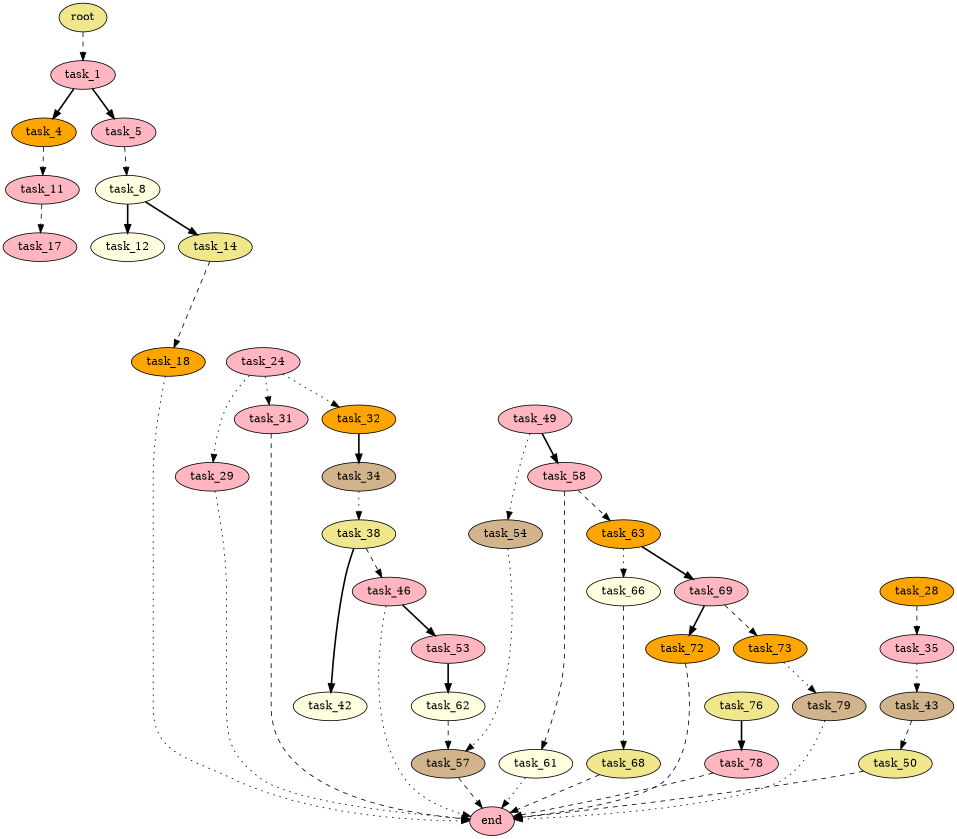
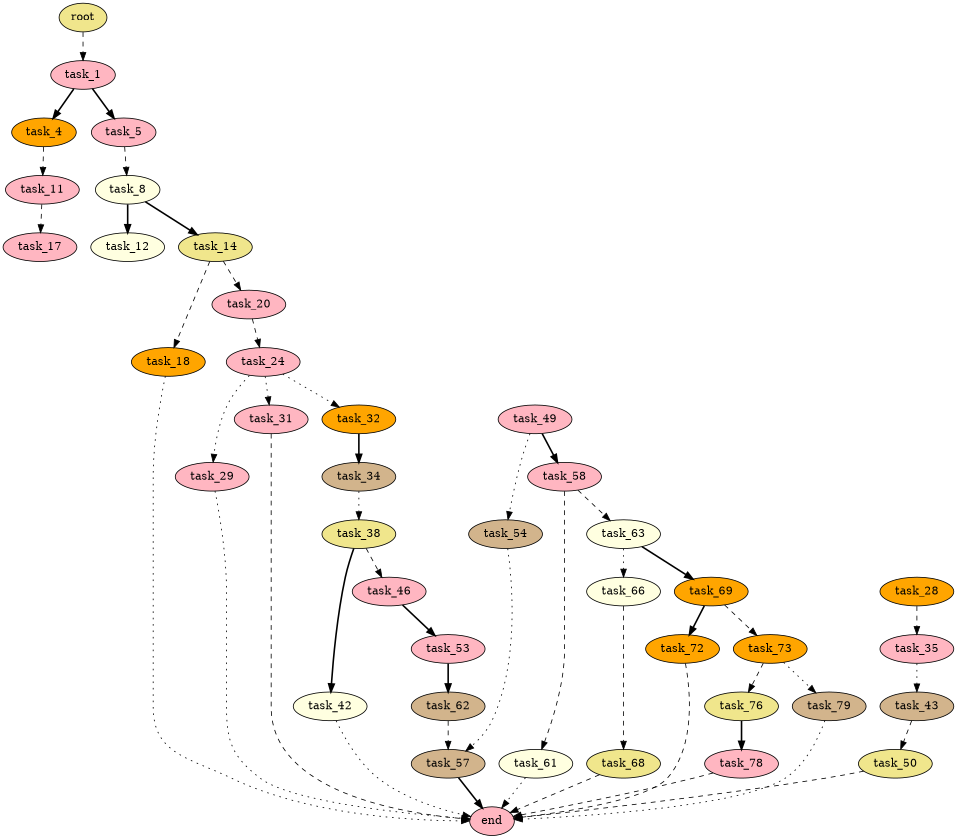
none -> (249, 305)
(624, 534) -> (624, 534)
(711, 592) -> (711, 592)
none -> (758, 674)
(448, 706) -> (448, 706)
(384, 729) -> (387, 784)
(468, 790) -> (468, 790)
